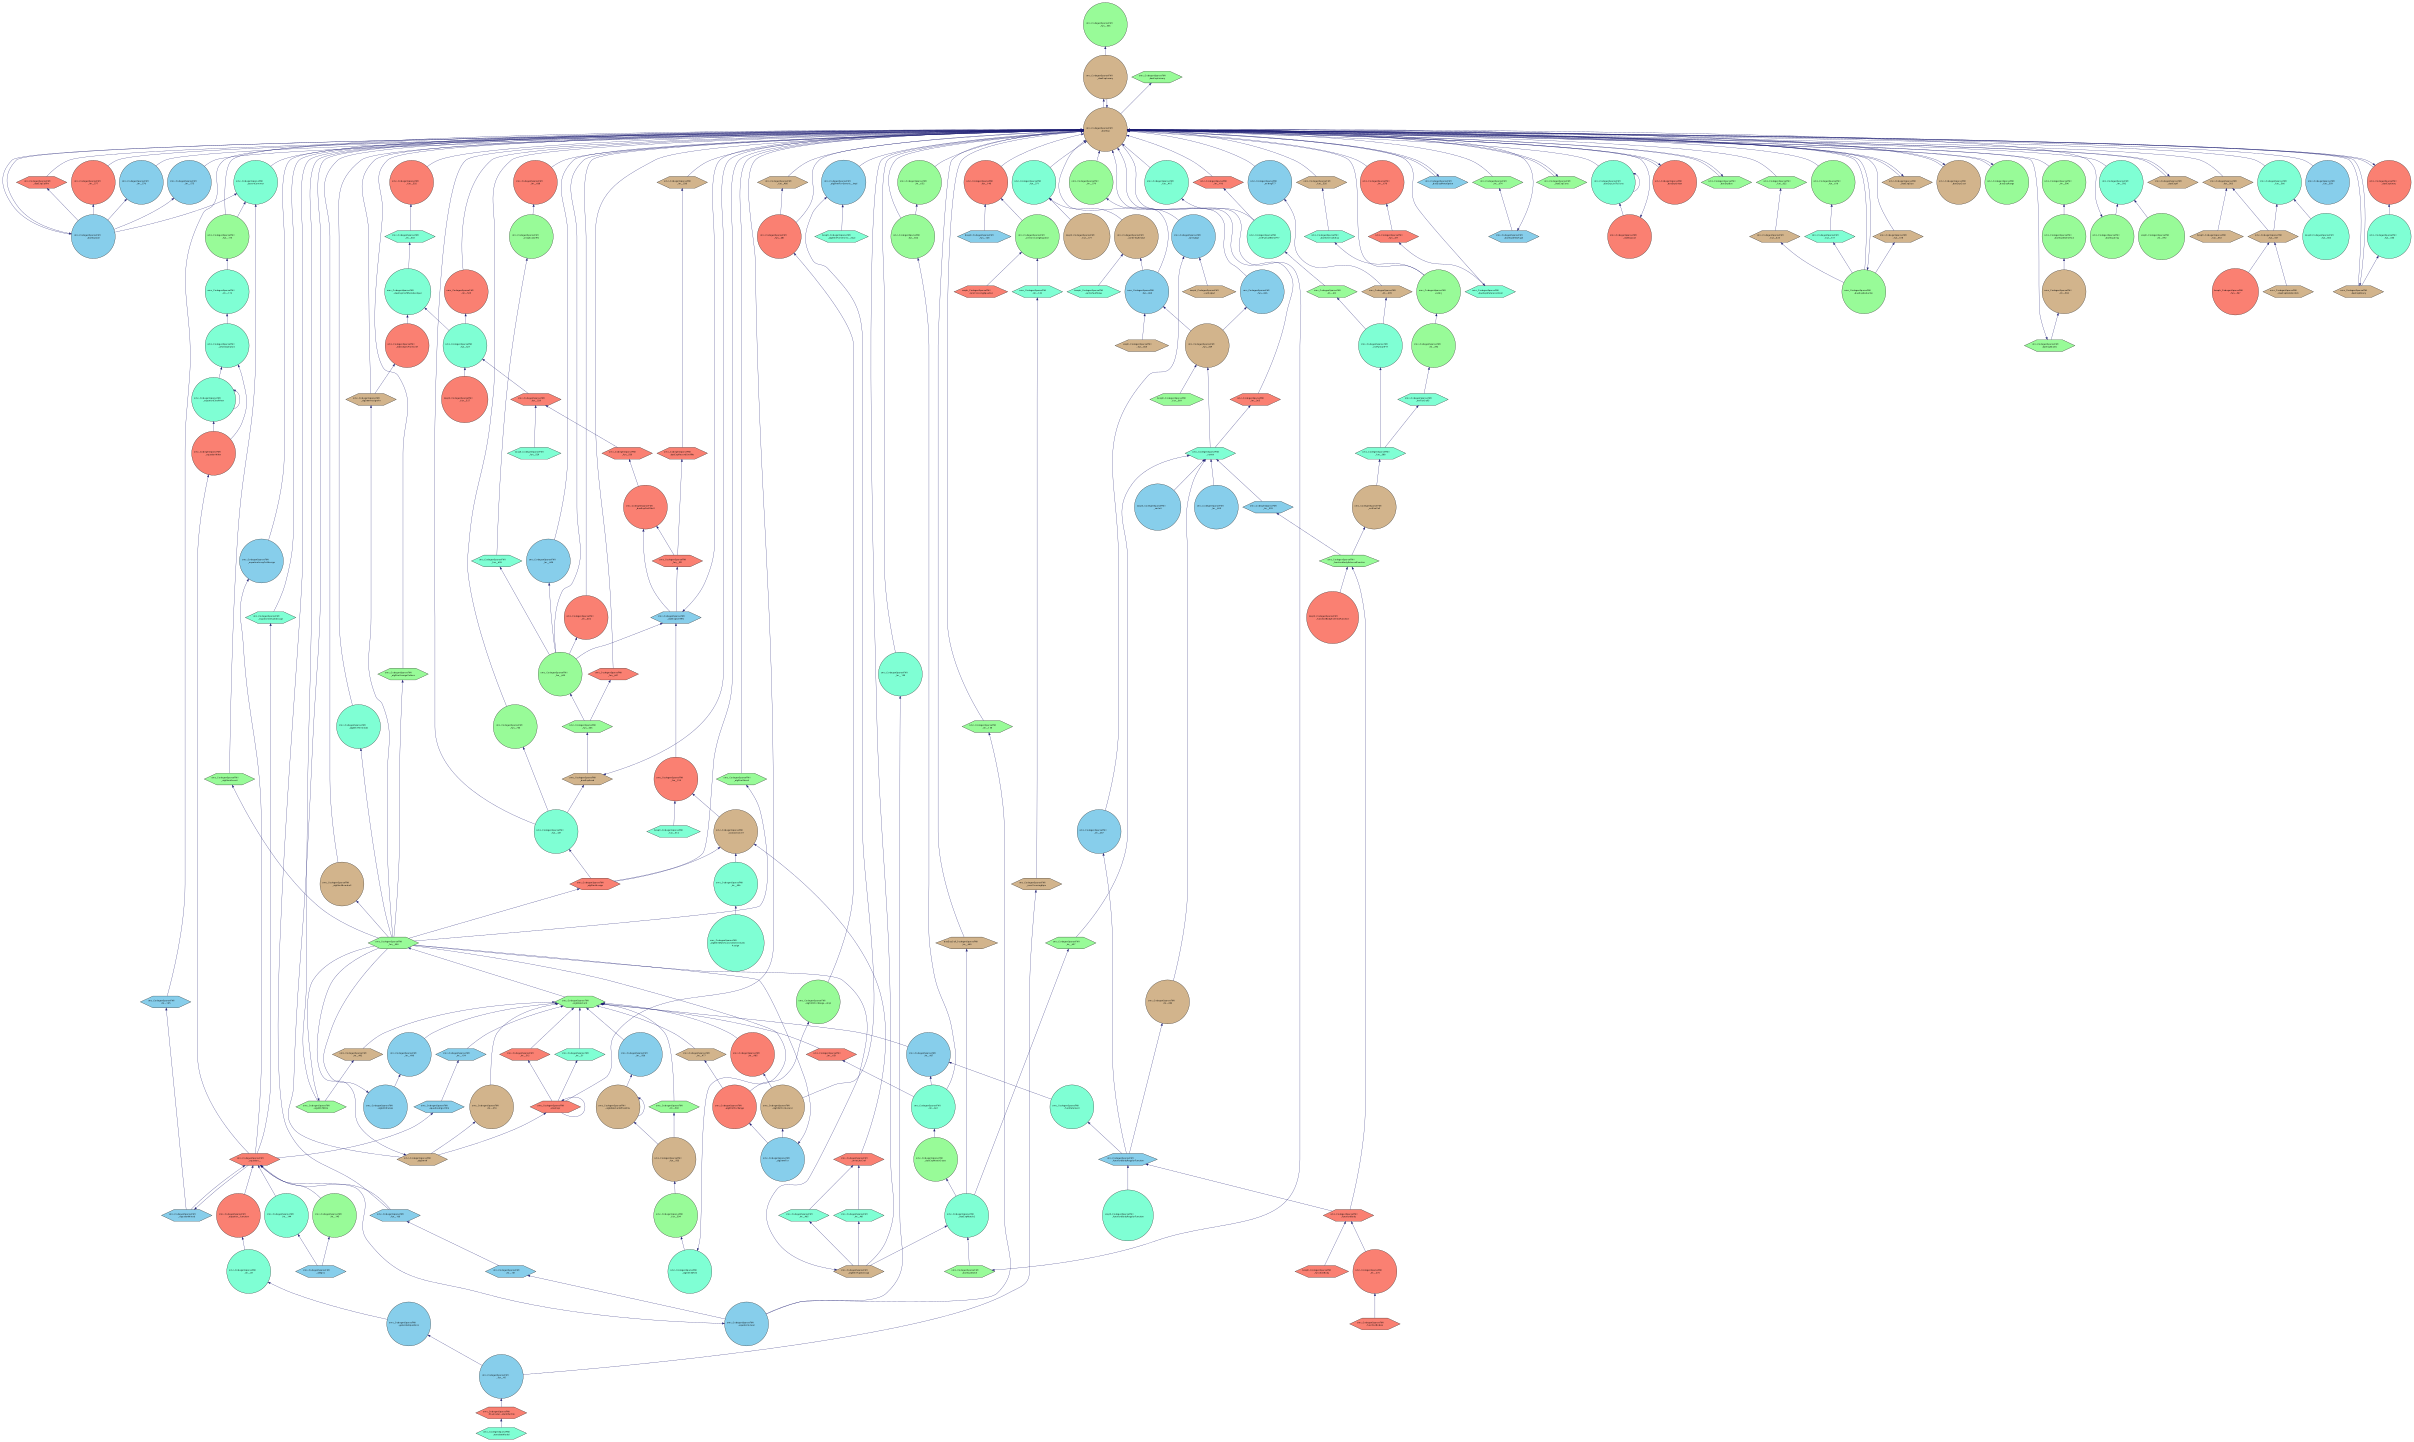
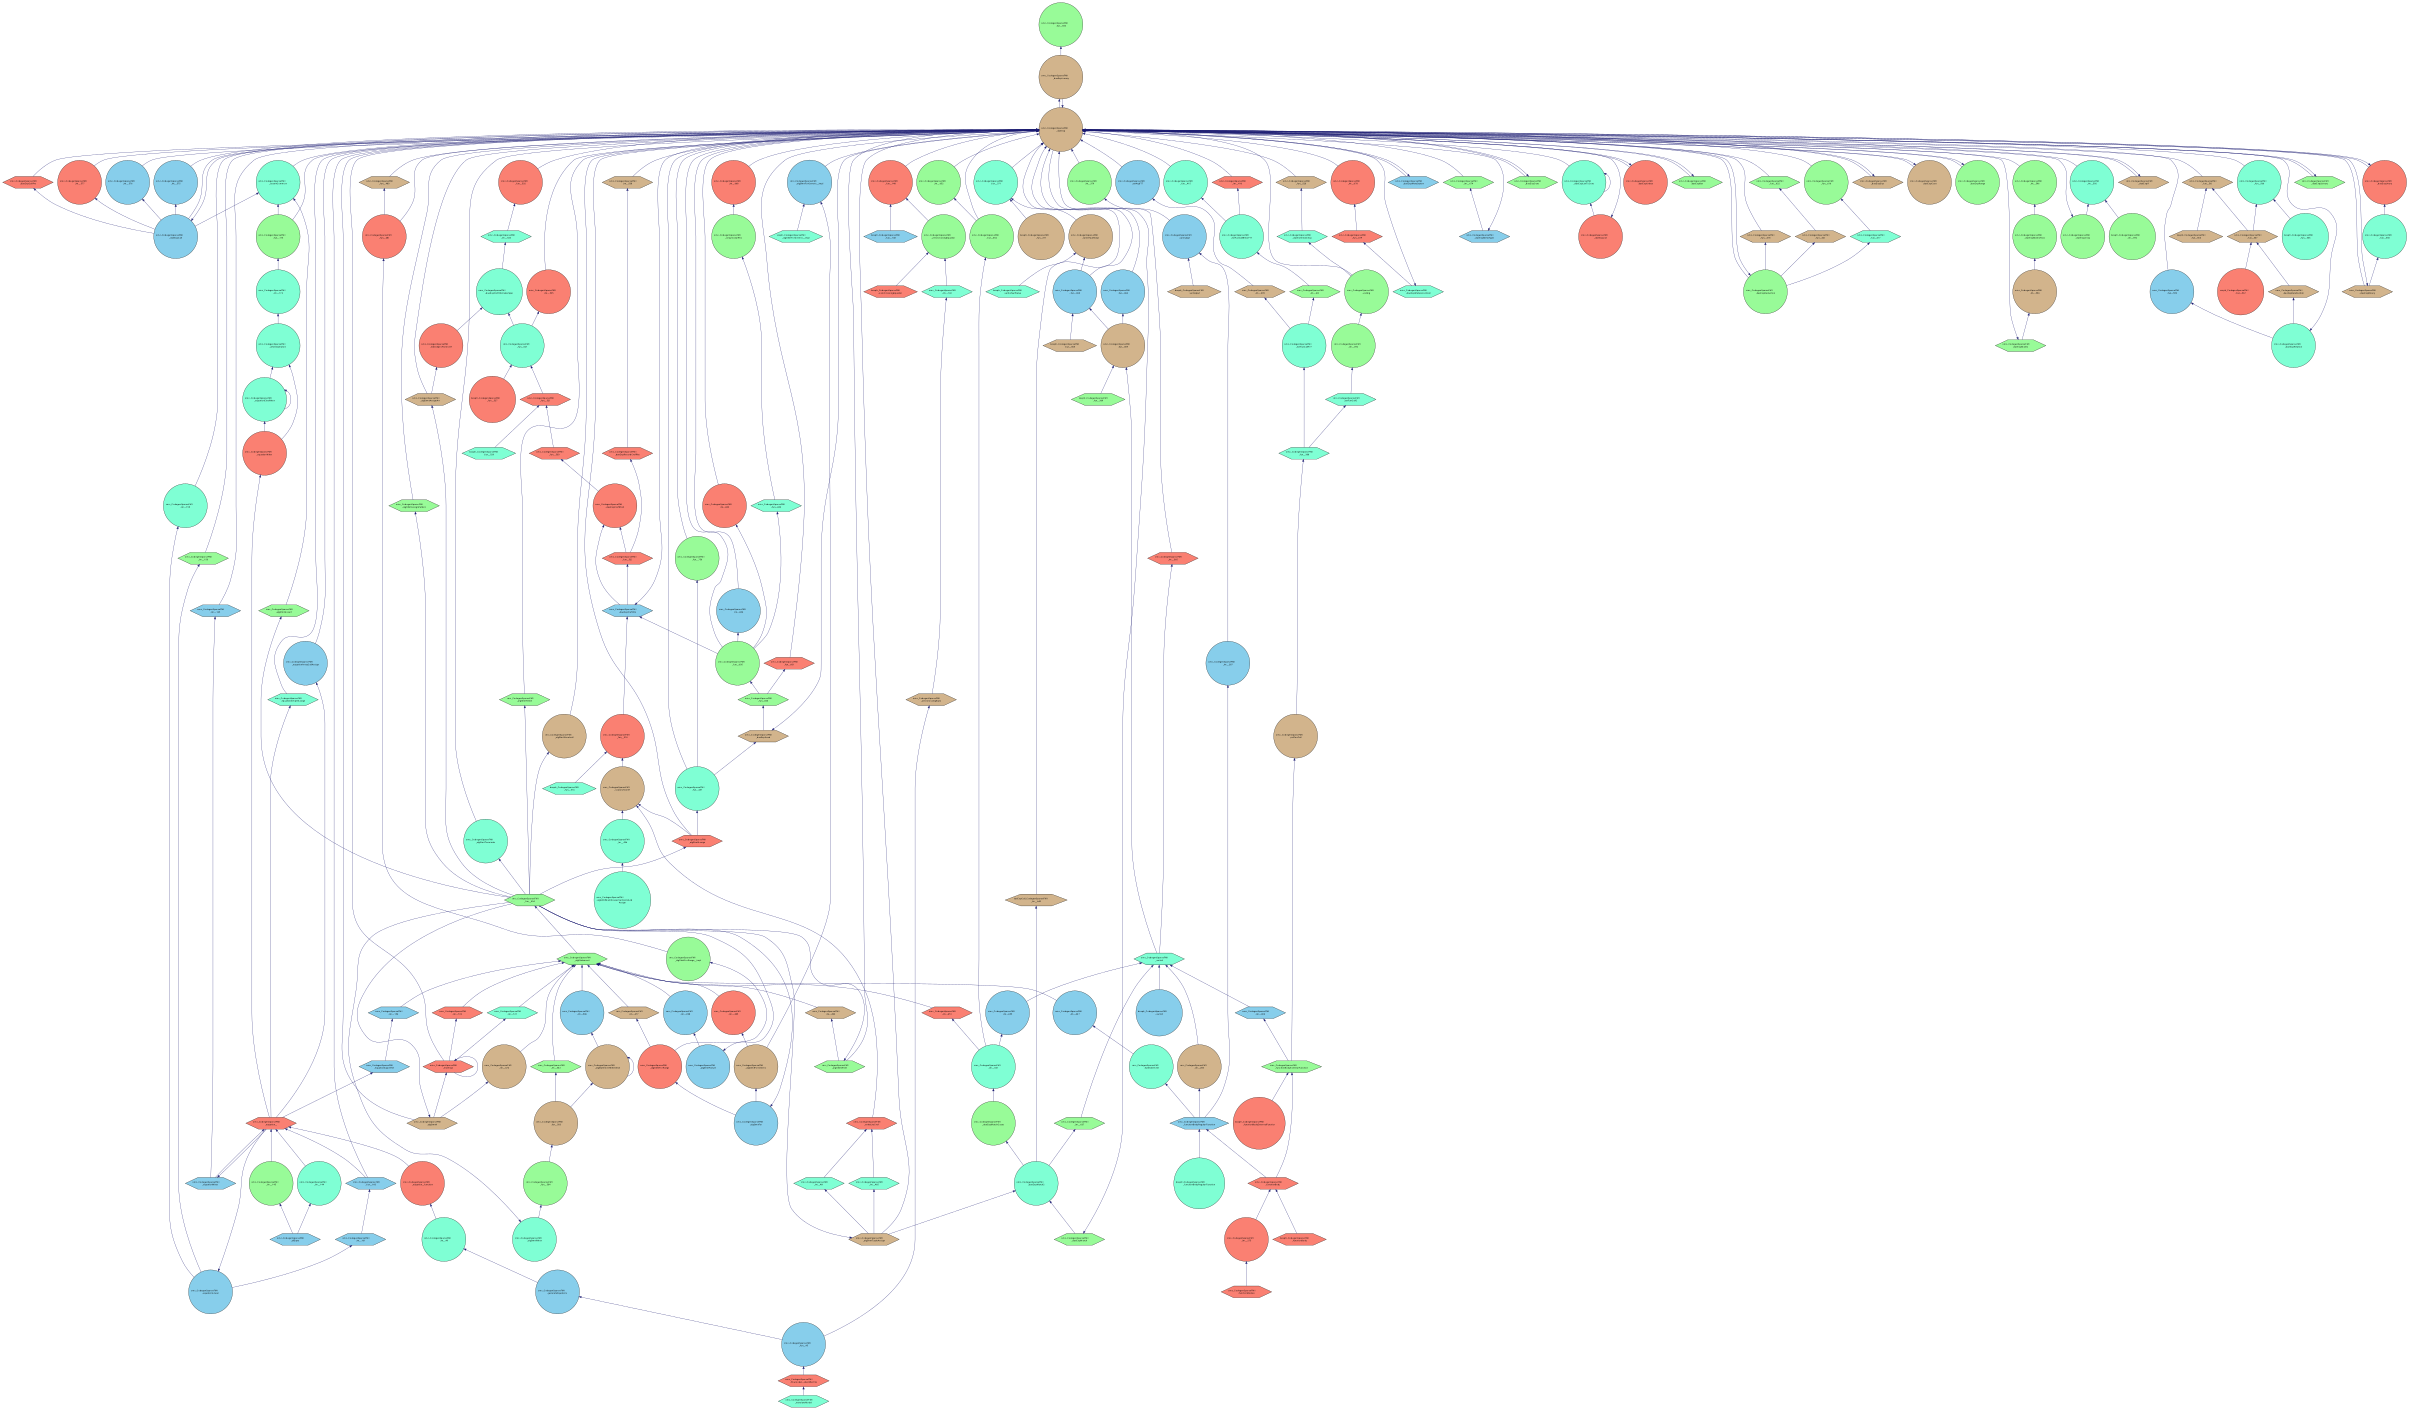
none -> (1702, 137)
none -> (2294, 346)
(931, 1082) -> (1000, 1041)
